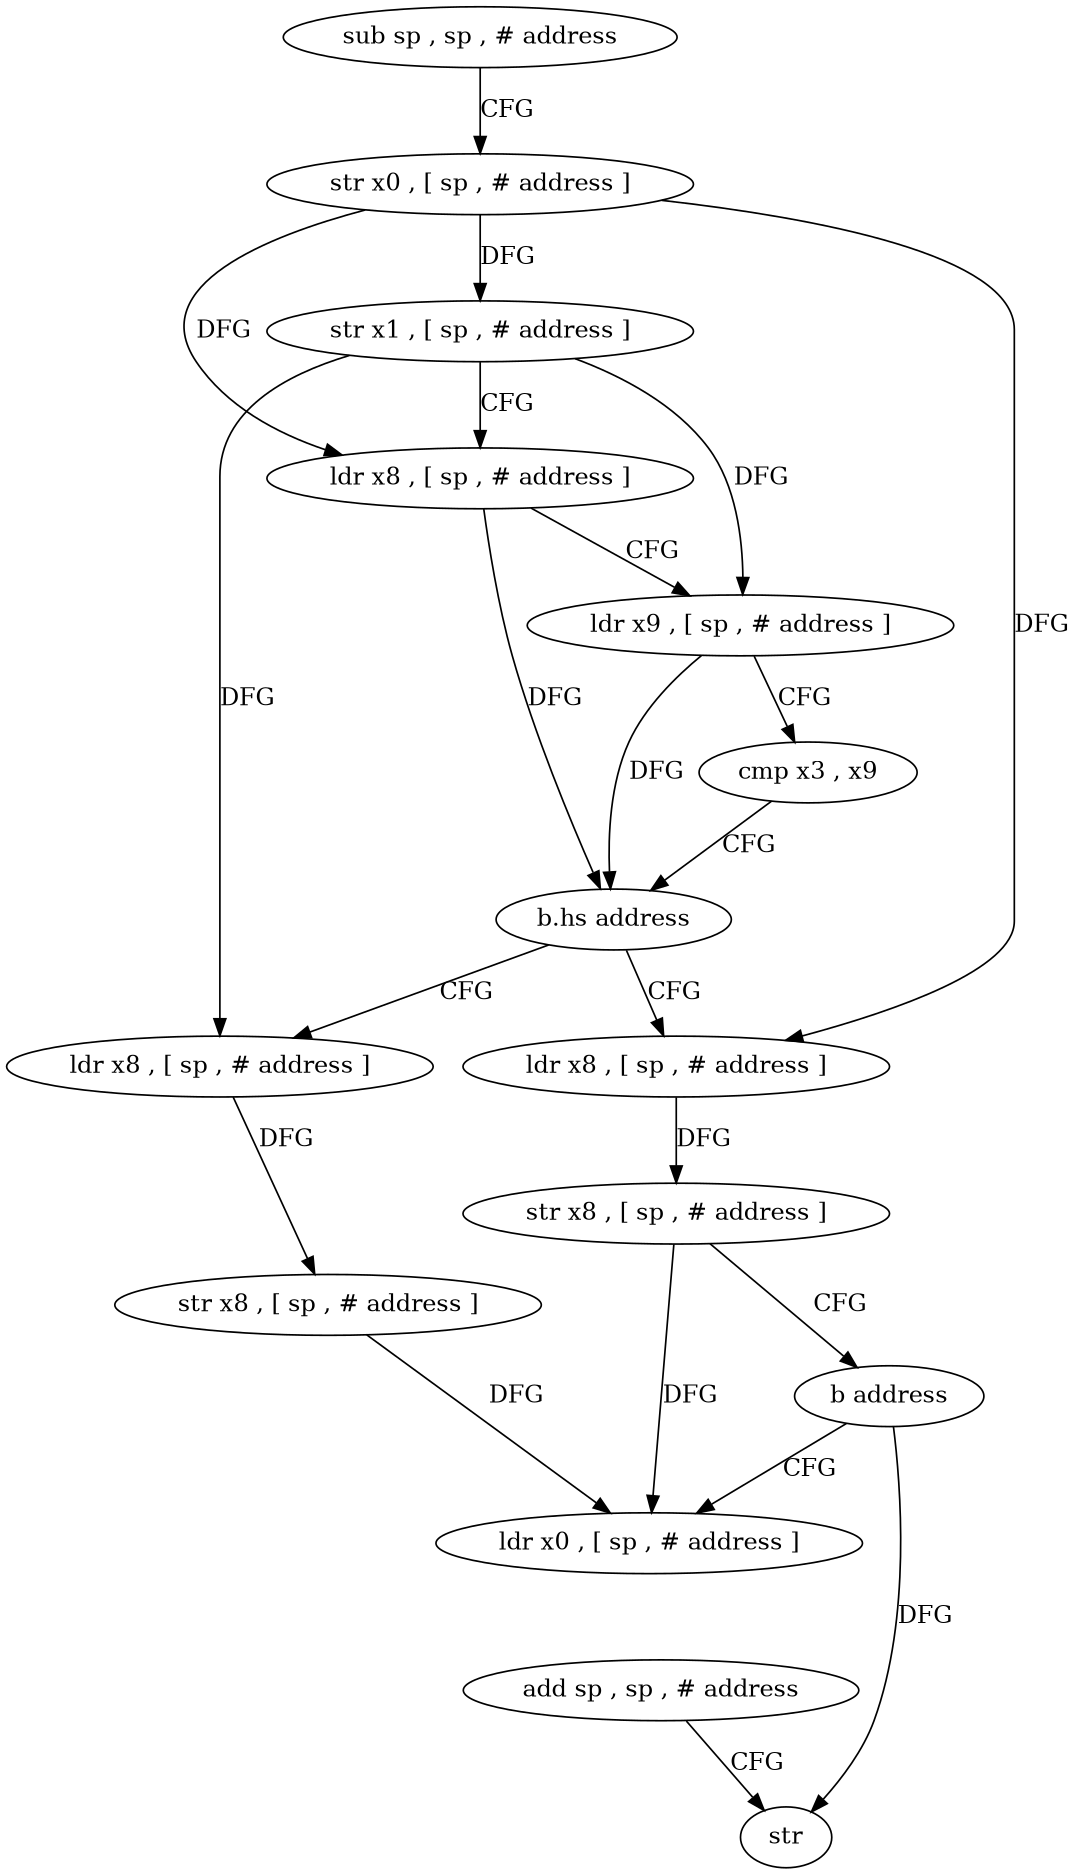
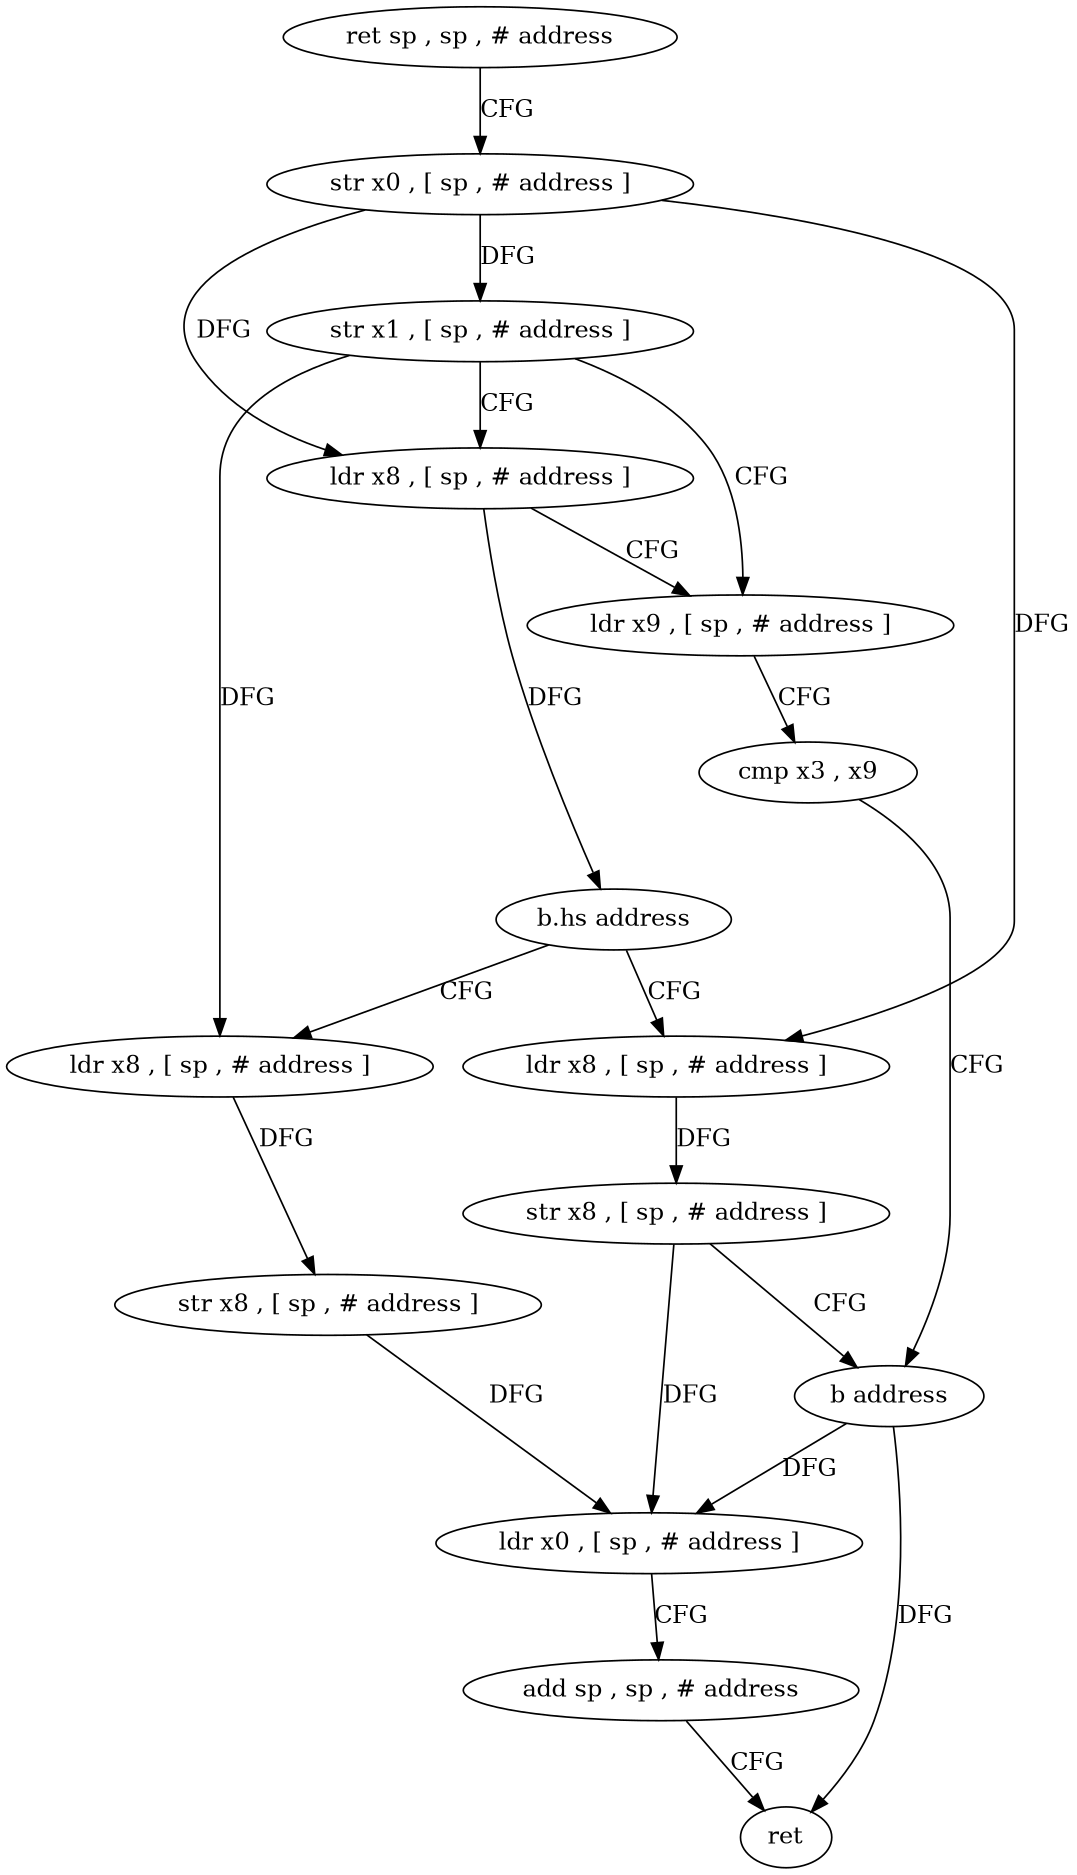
(480, 37) -> (480, 37)
(762, 478) -> (762, 478)
(626, 751) -> none
(718, 841) -> (950, 1059)
(810, 1470) -> (810, 1470)
none -> (654, 1608)
(786, 1837) -> (786, 1837)
